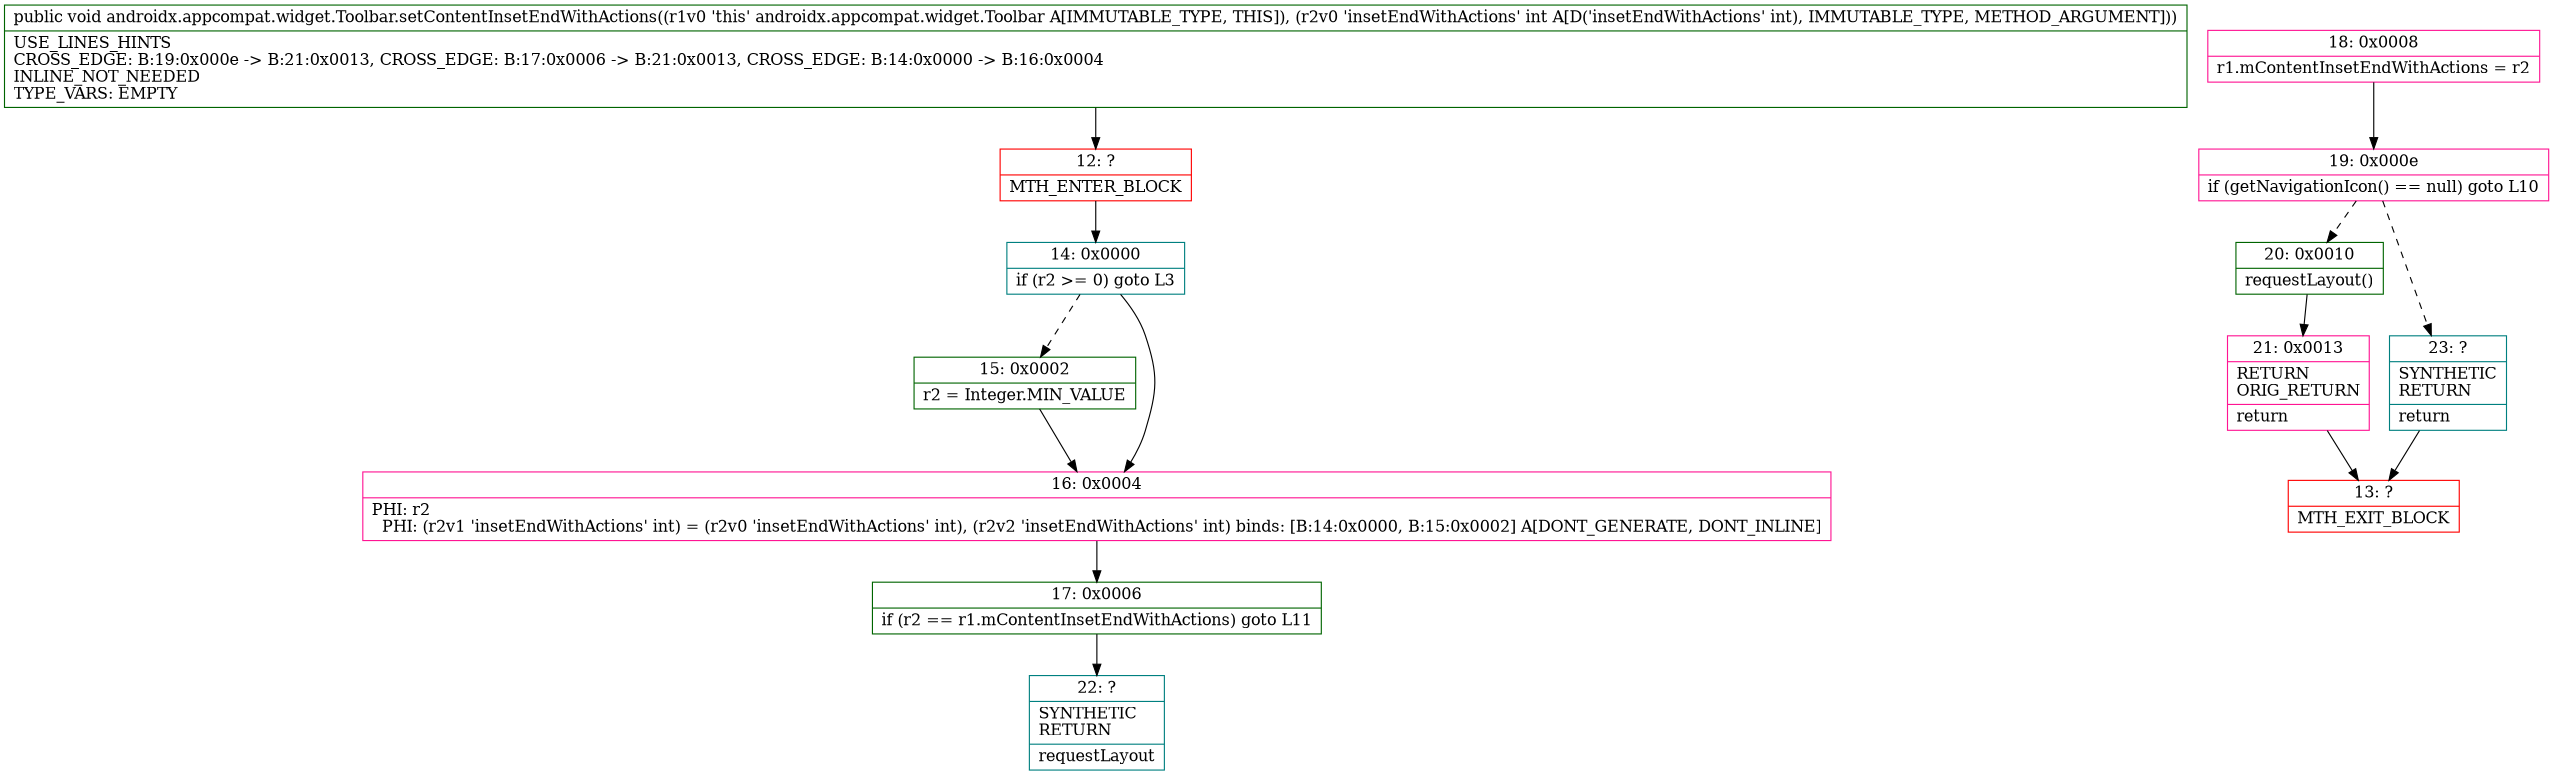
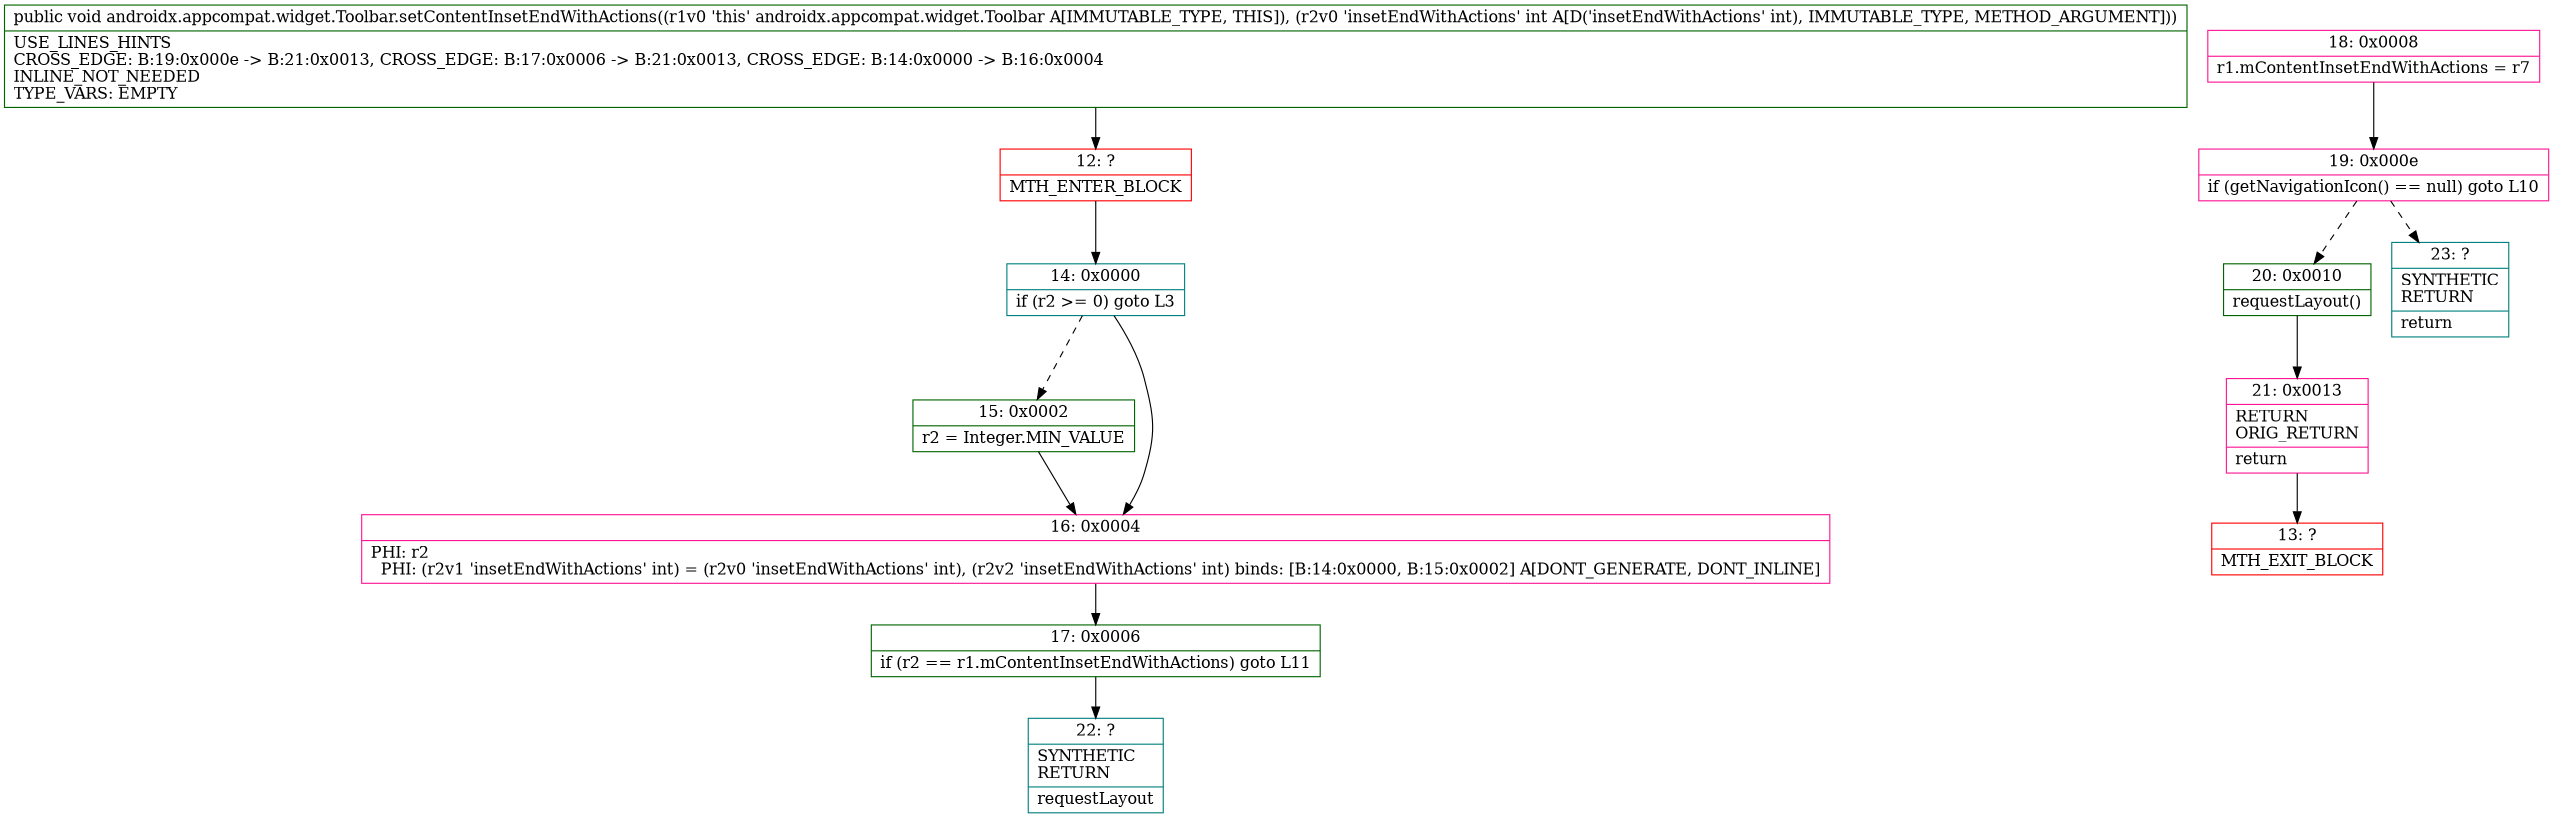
(2374, 69) -> (2374, 69)
(2407, 450) -> none
